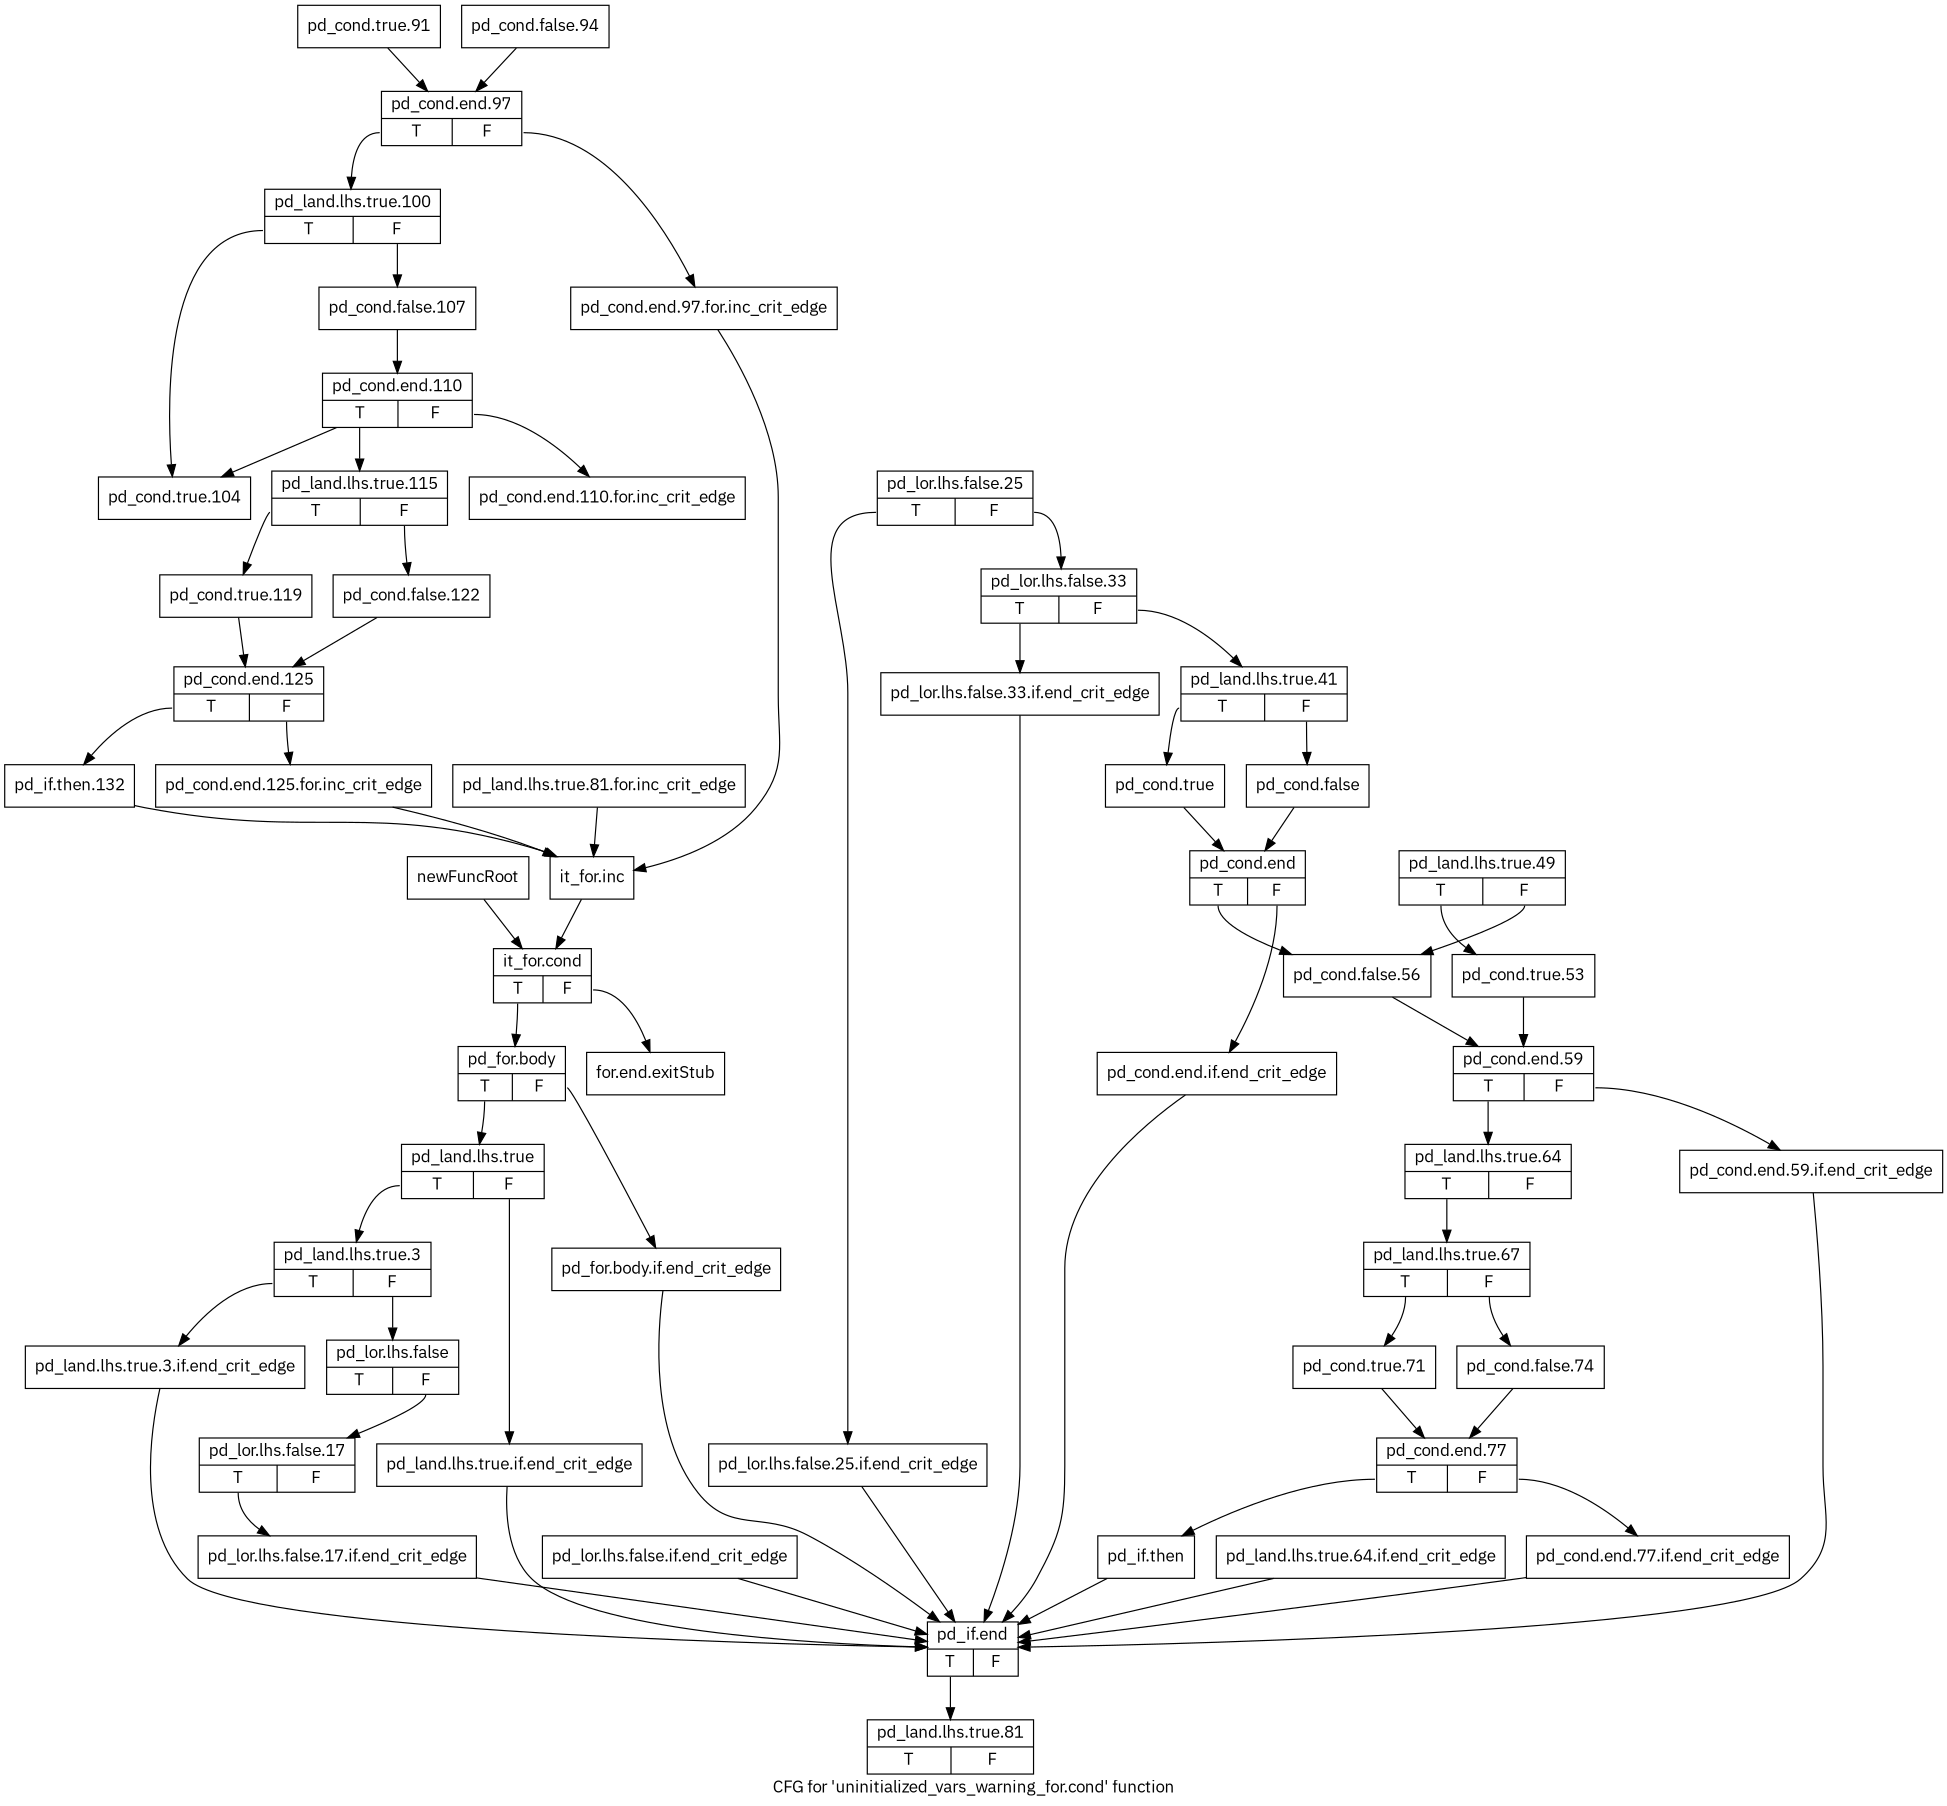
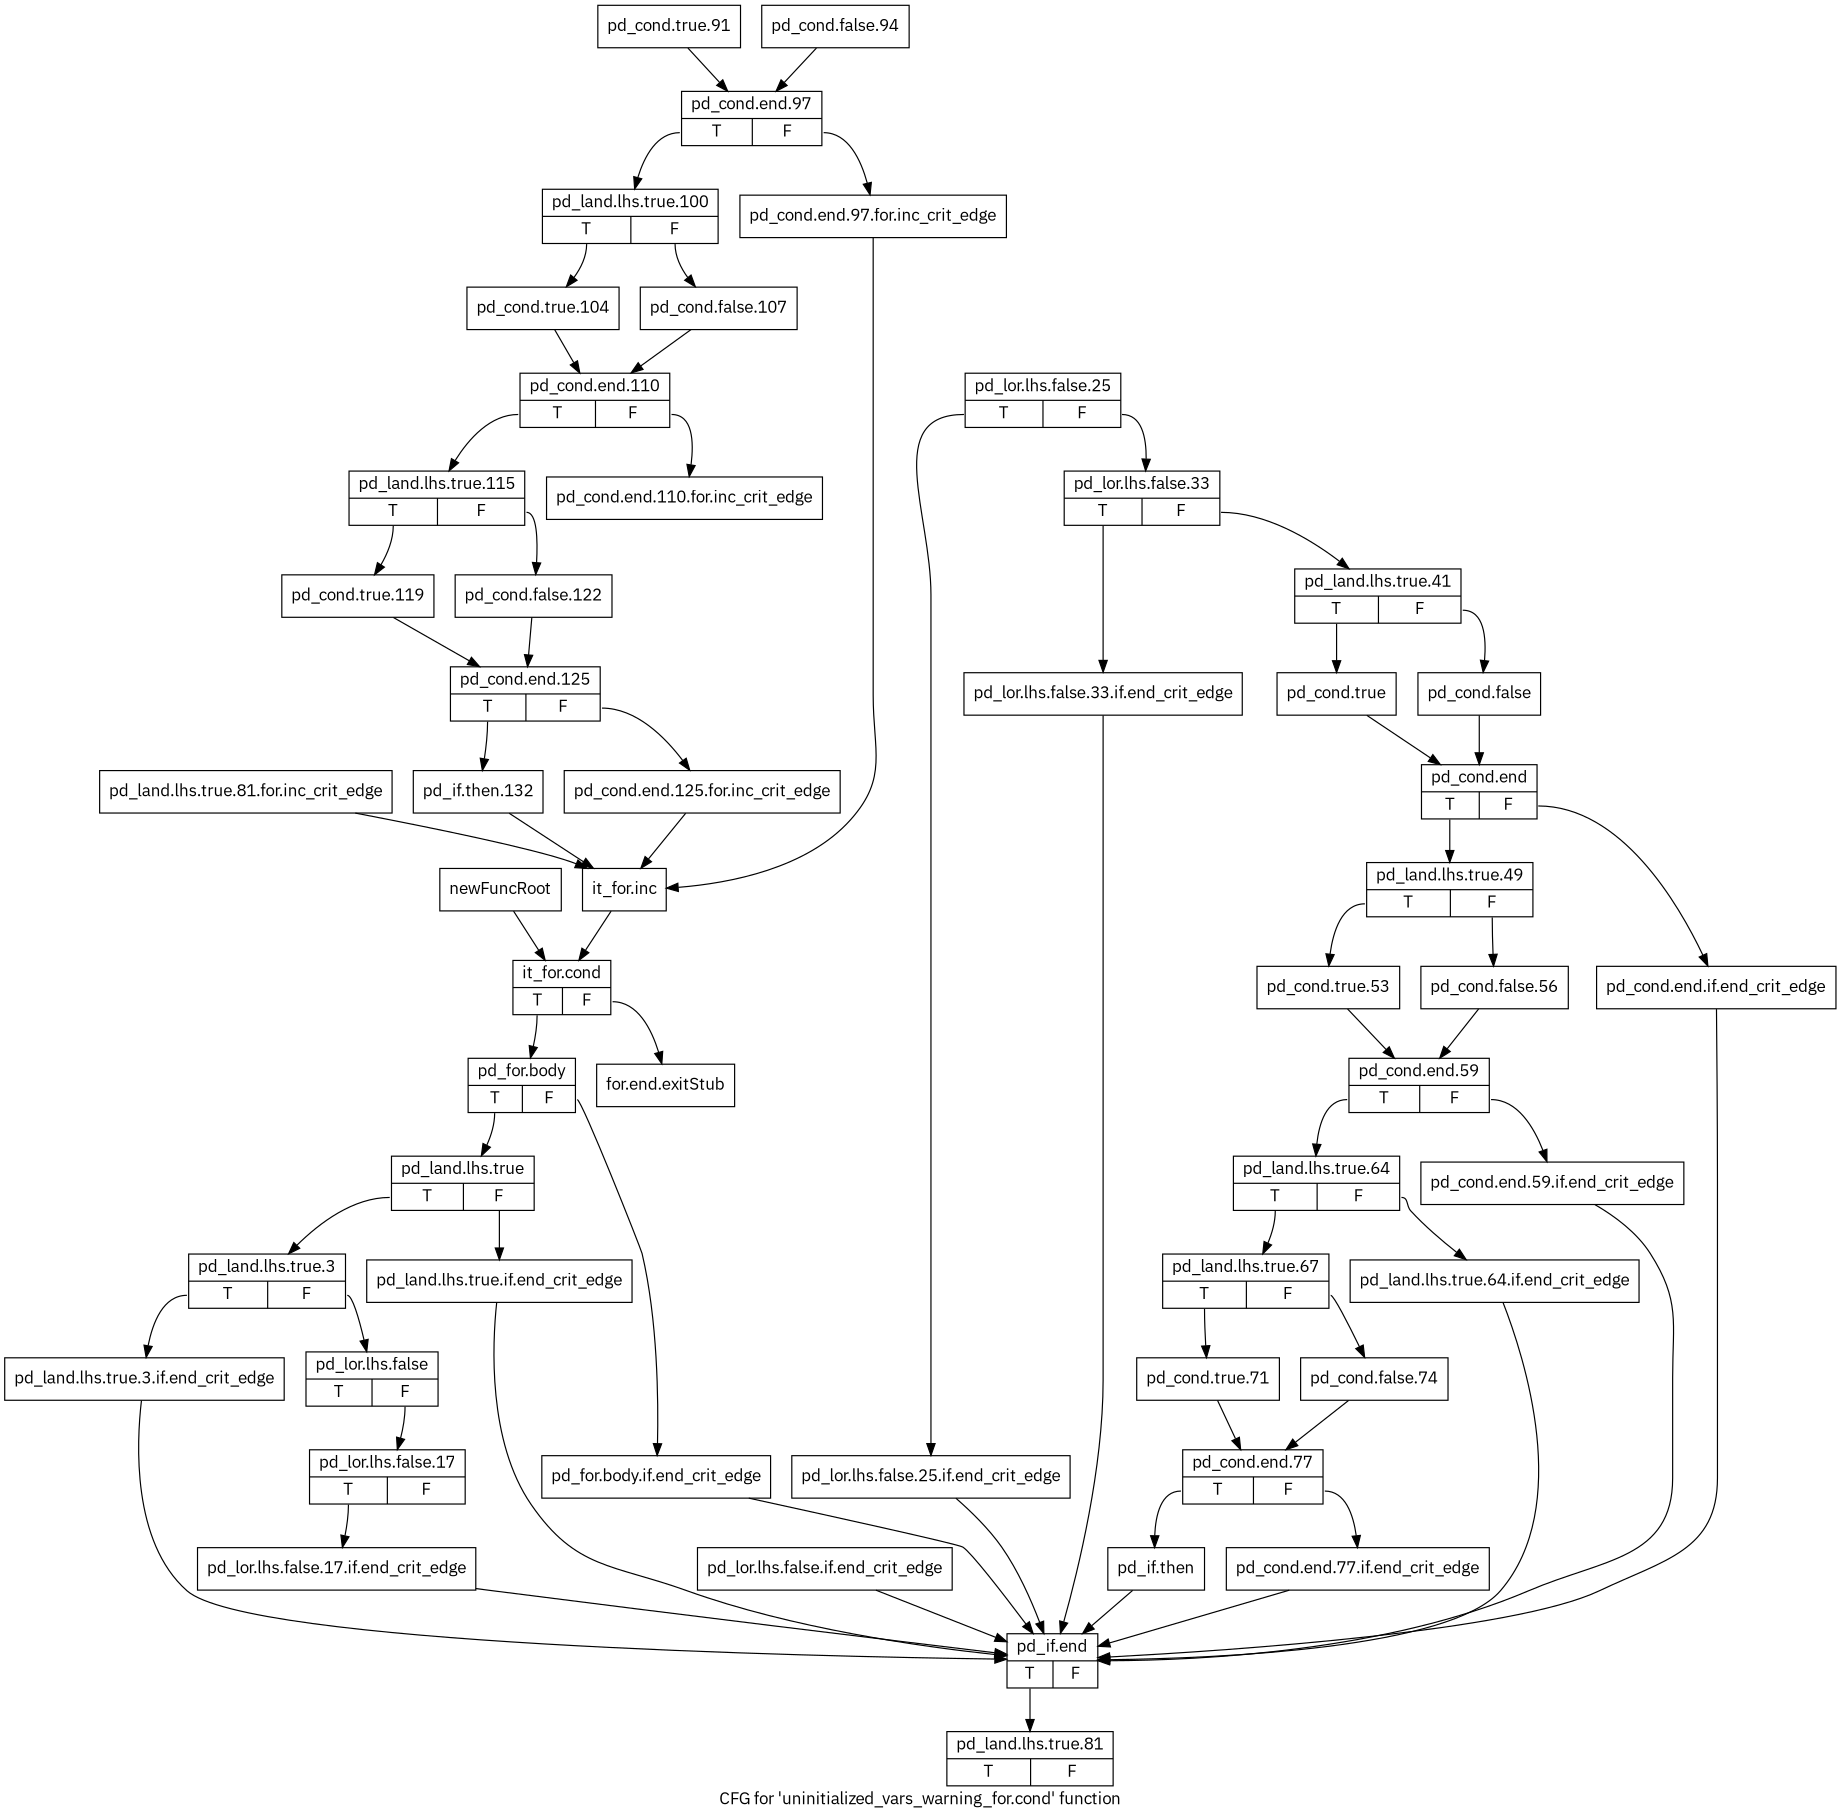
(285, 450) -> (564, 346)
(1244, 934) -> (1450, 835)
none -> (1426, 1227)
